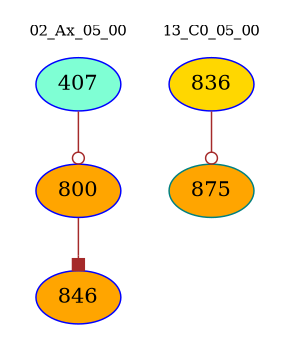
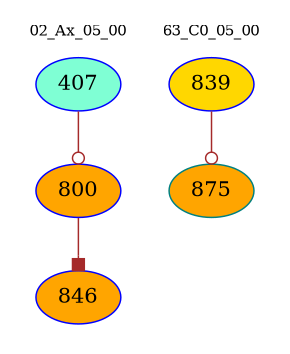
(212, 32) -> (212, 32)
(212, 84) -> (212, 84)
